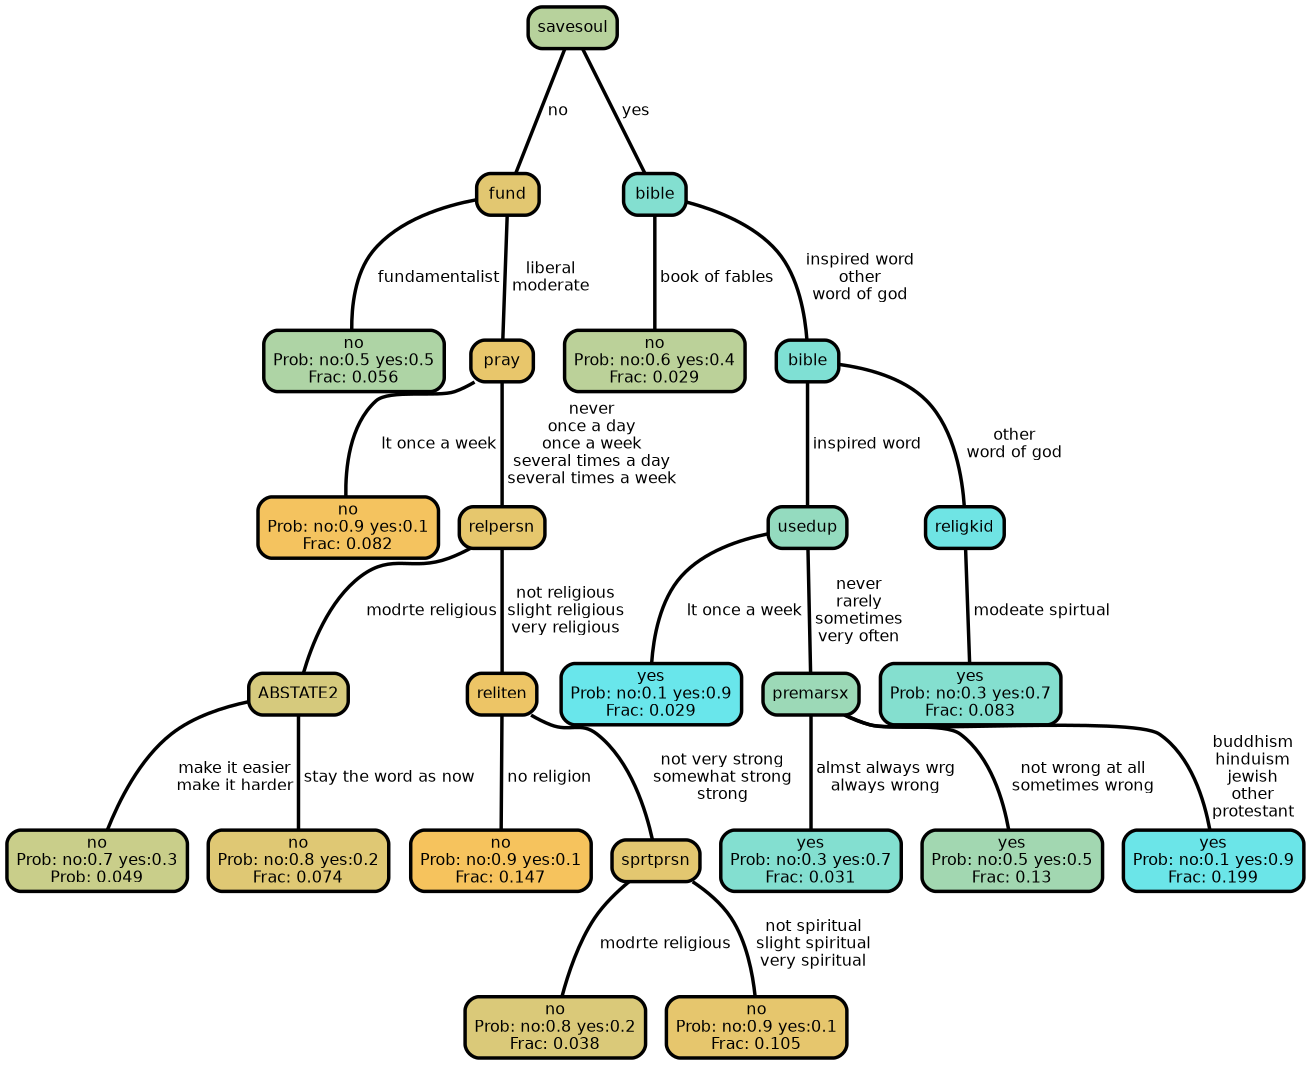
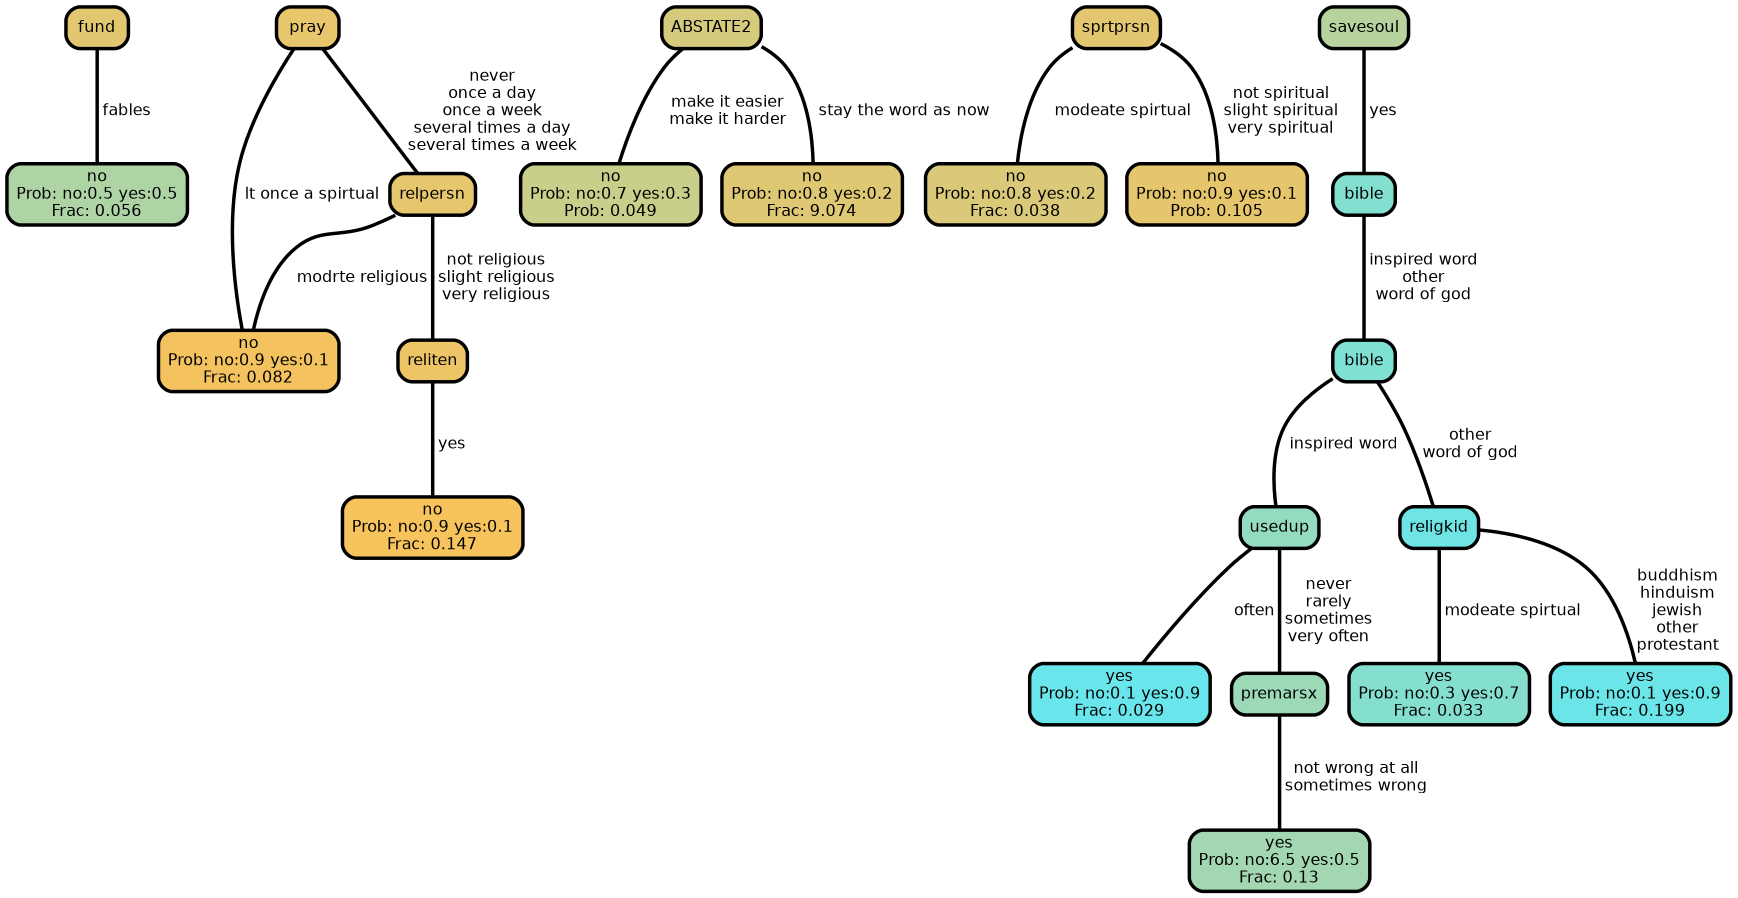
(540, 111) -> none
(436, 278) -> (124, 111)
(505, 278) -> none
(655, 361) -> none
(437, 444) -> (309, 194)
(361, 576) -> (301, 244)
(742, 611) -> (1252, 611)
(971, 694) -> (1439, 694)
(1057, 725) -> (1584, 566)
(615, 752) -> none
(547, 777) -> (449, 444)
(298, 861) -> (812, 194)
(811, 861) -> none
(1012, 861) -> (1280, 861)
(663, 944) -> (1121, 111)
(757, 1027) -> (1217, 194)
